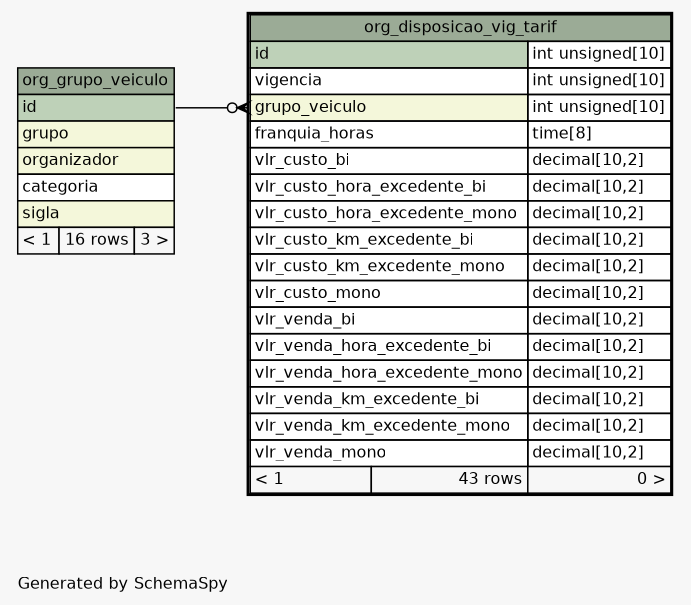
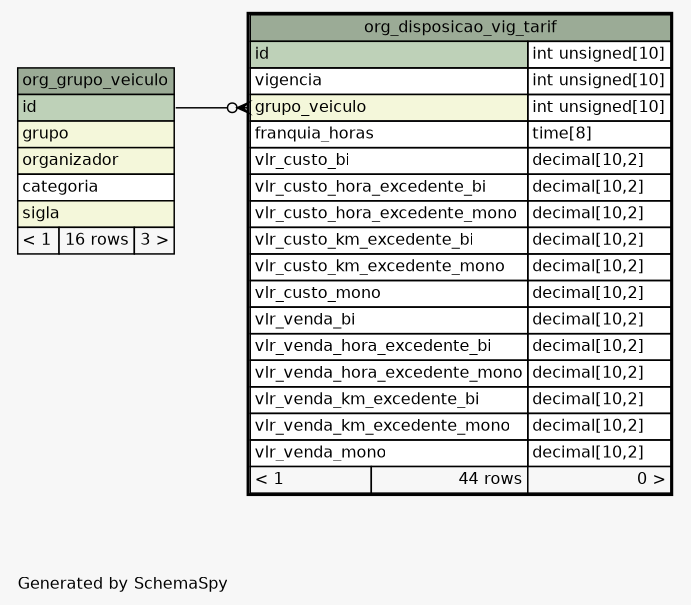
(491, 479) -> (491, 479)
